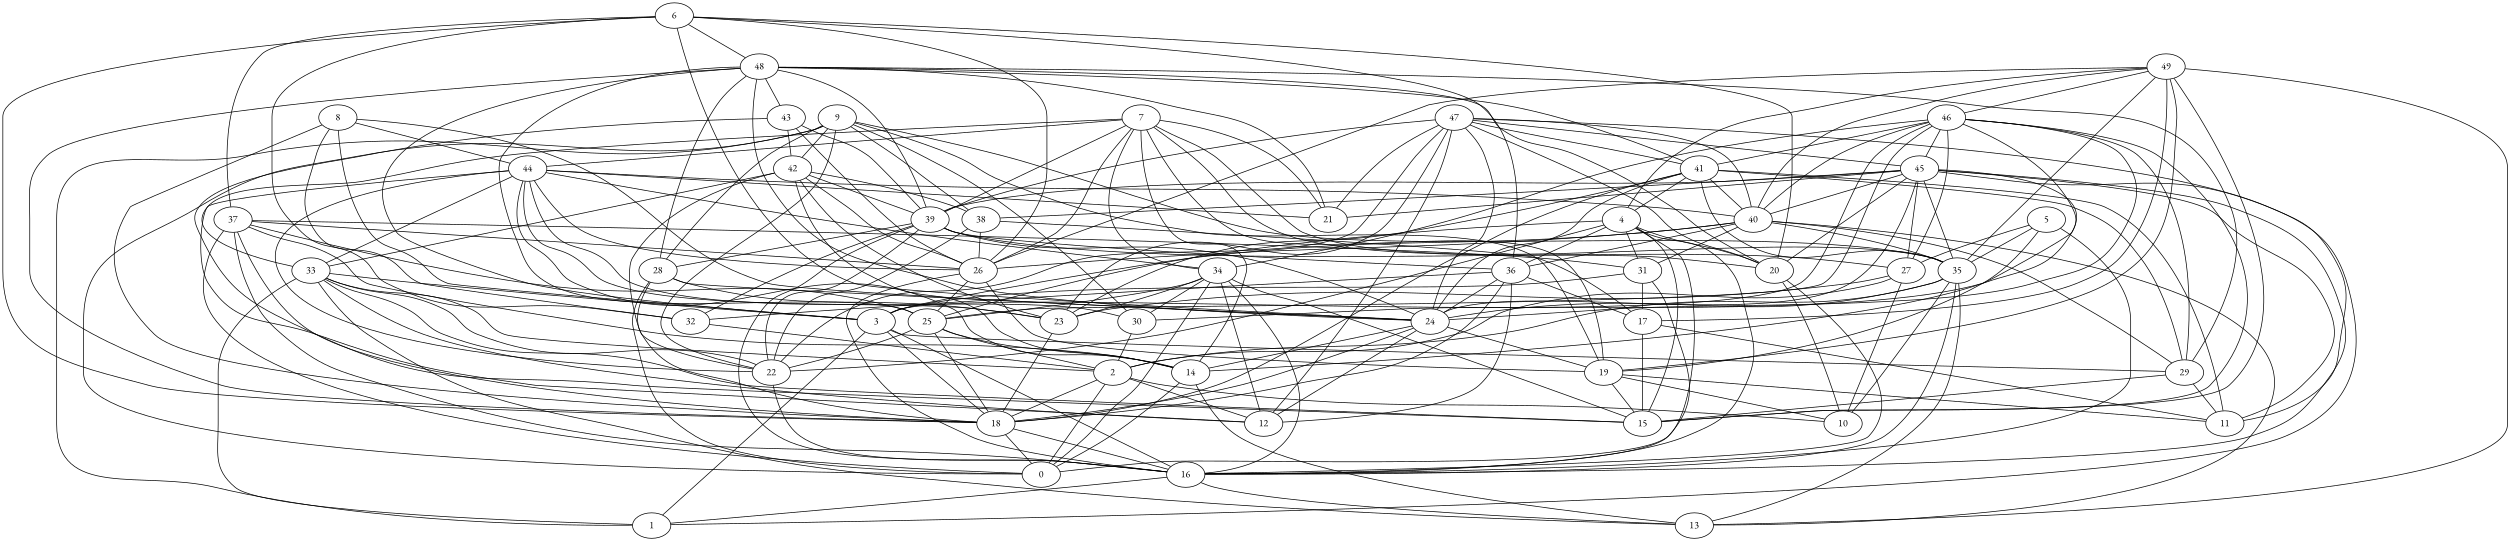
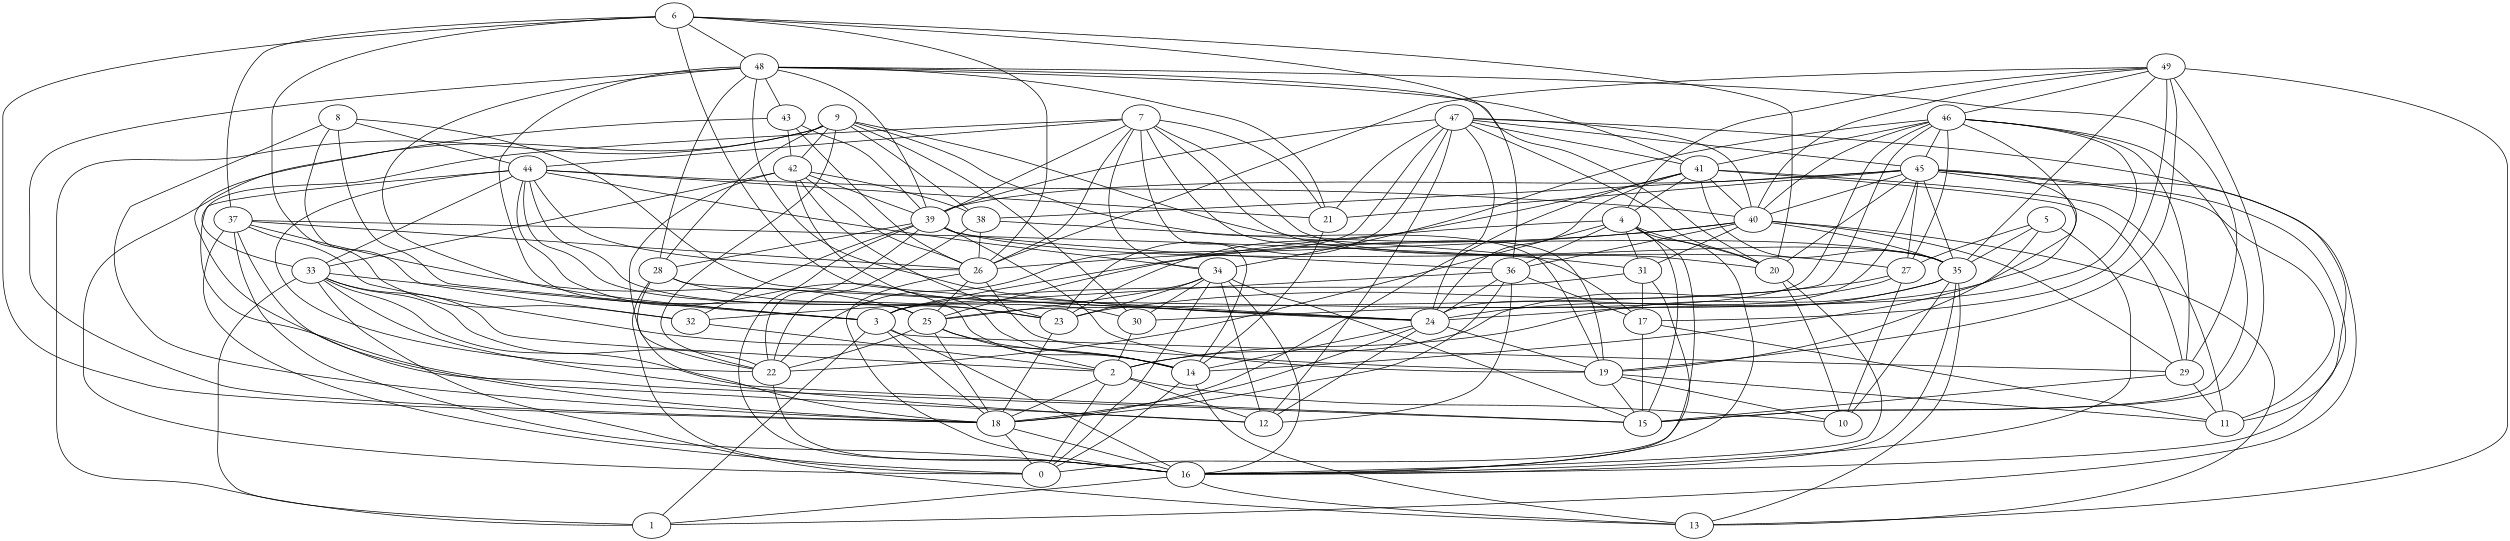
(1278, 266) -> (1115, 335)
none -> (1257, 321)
